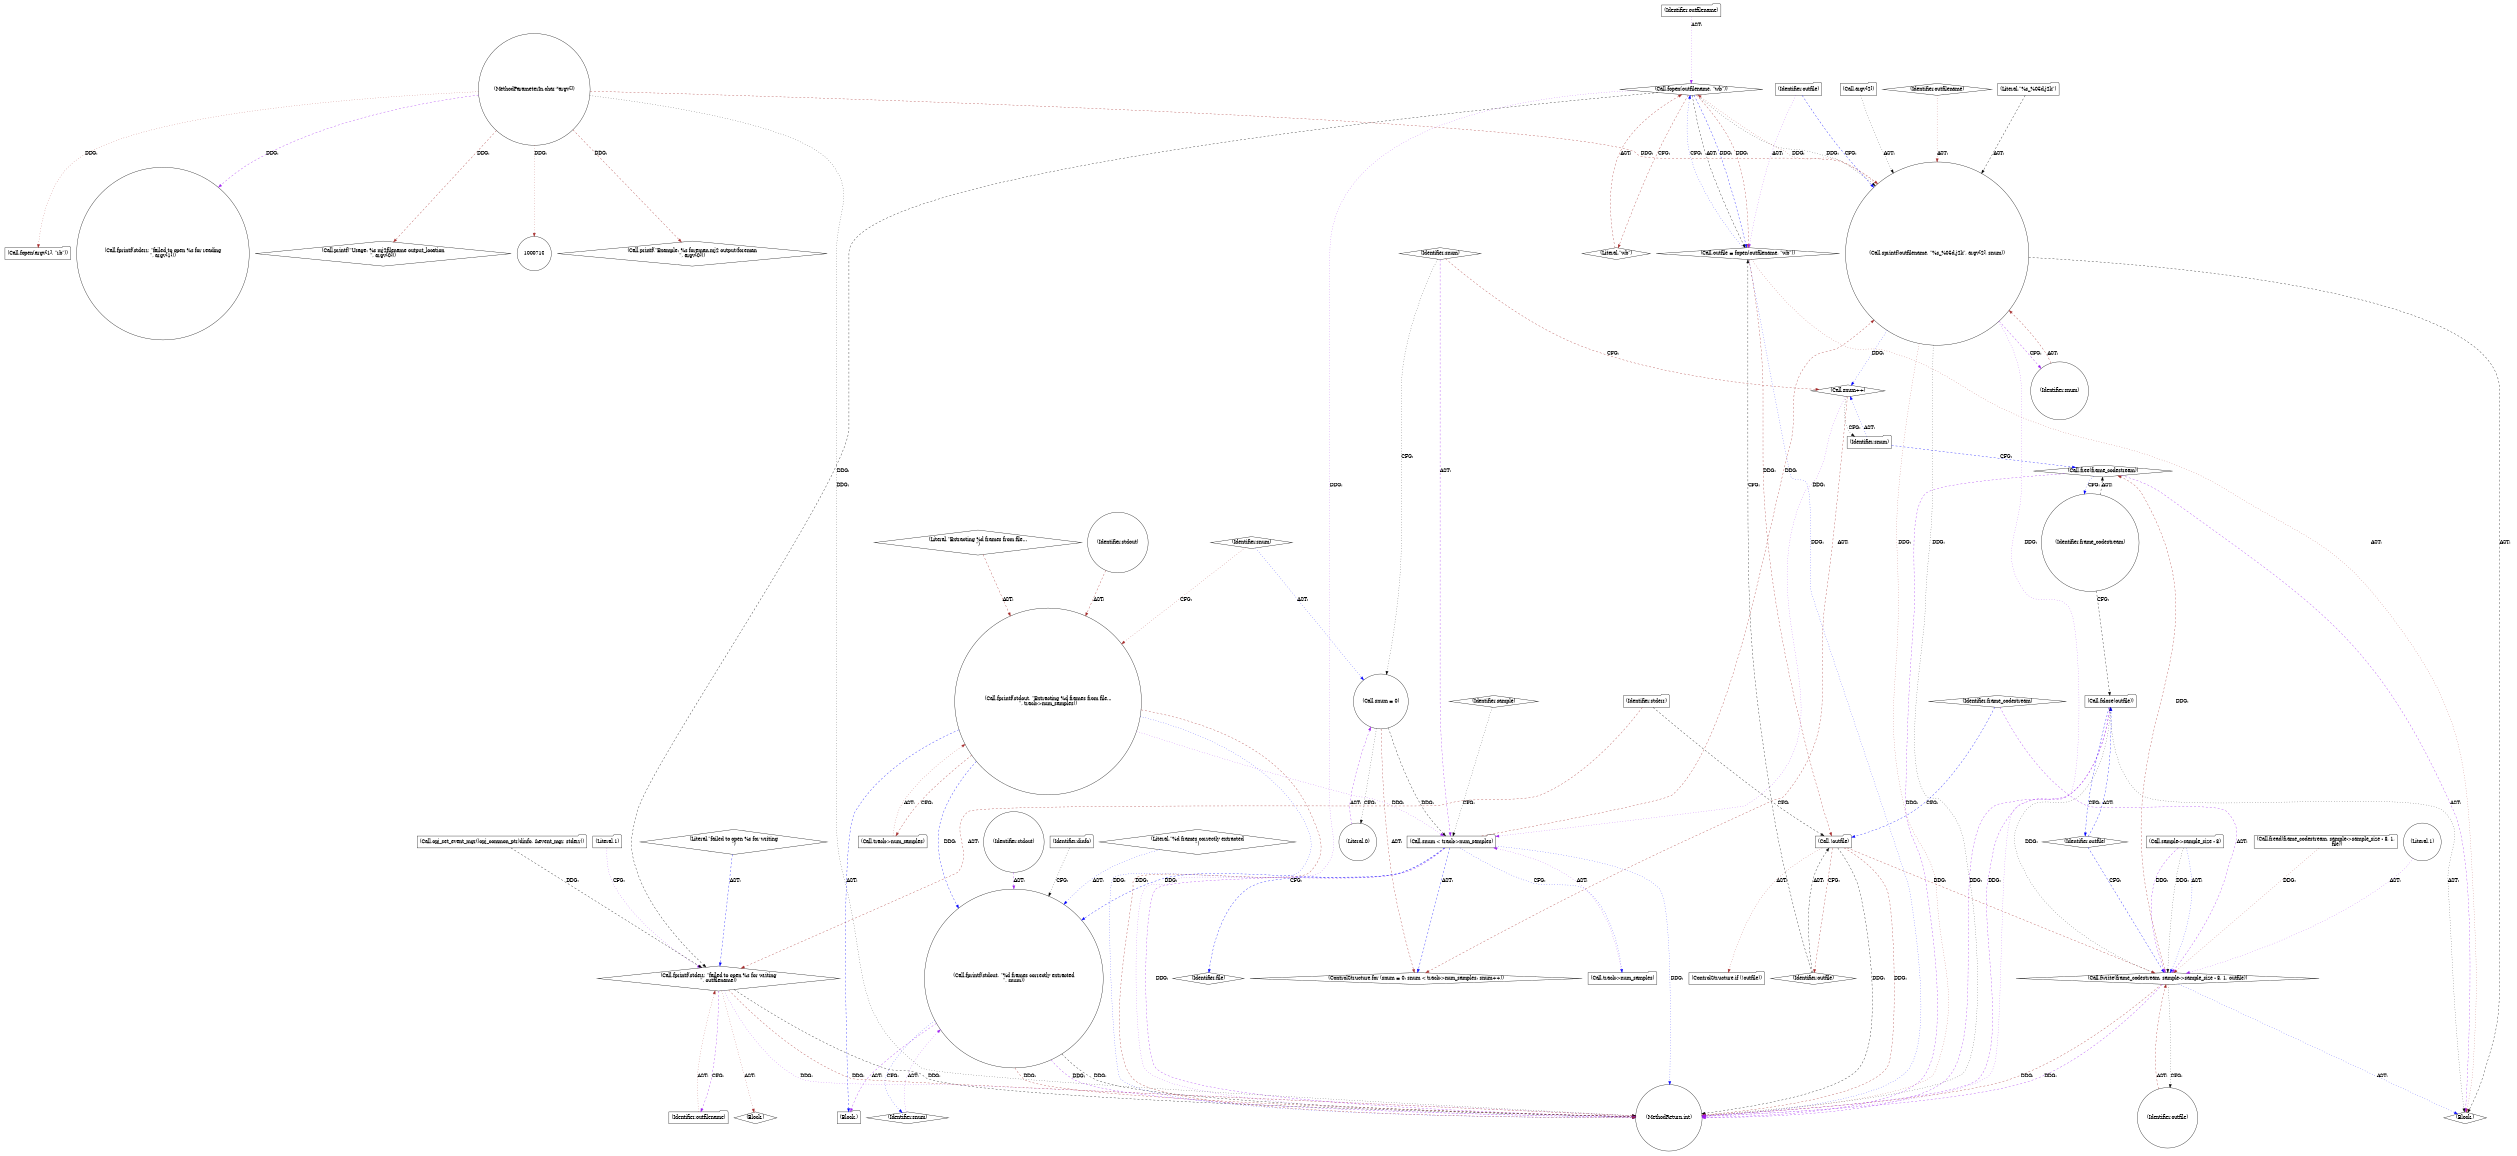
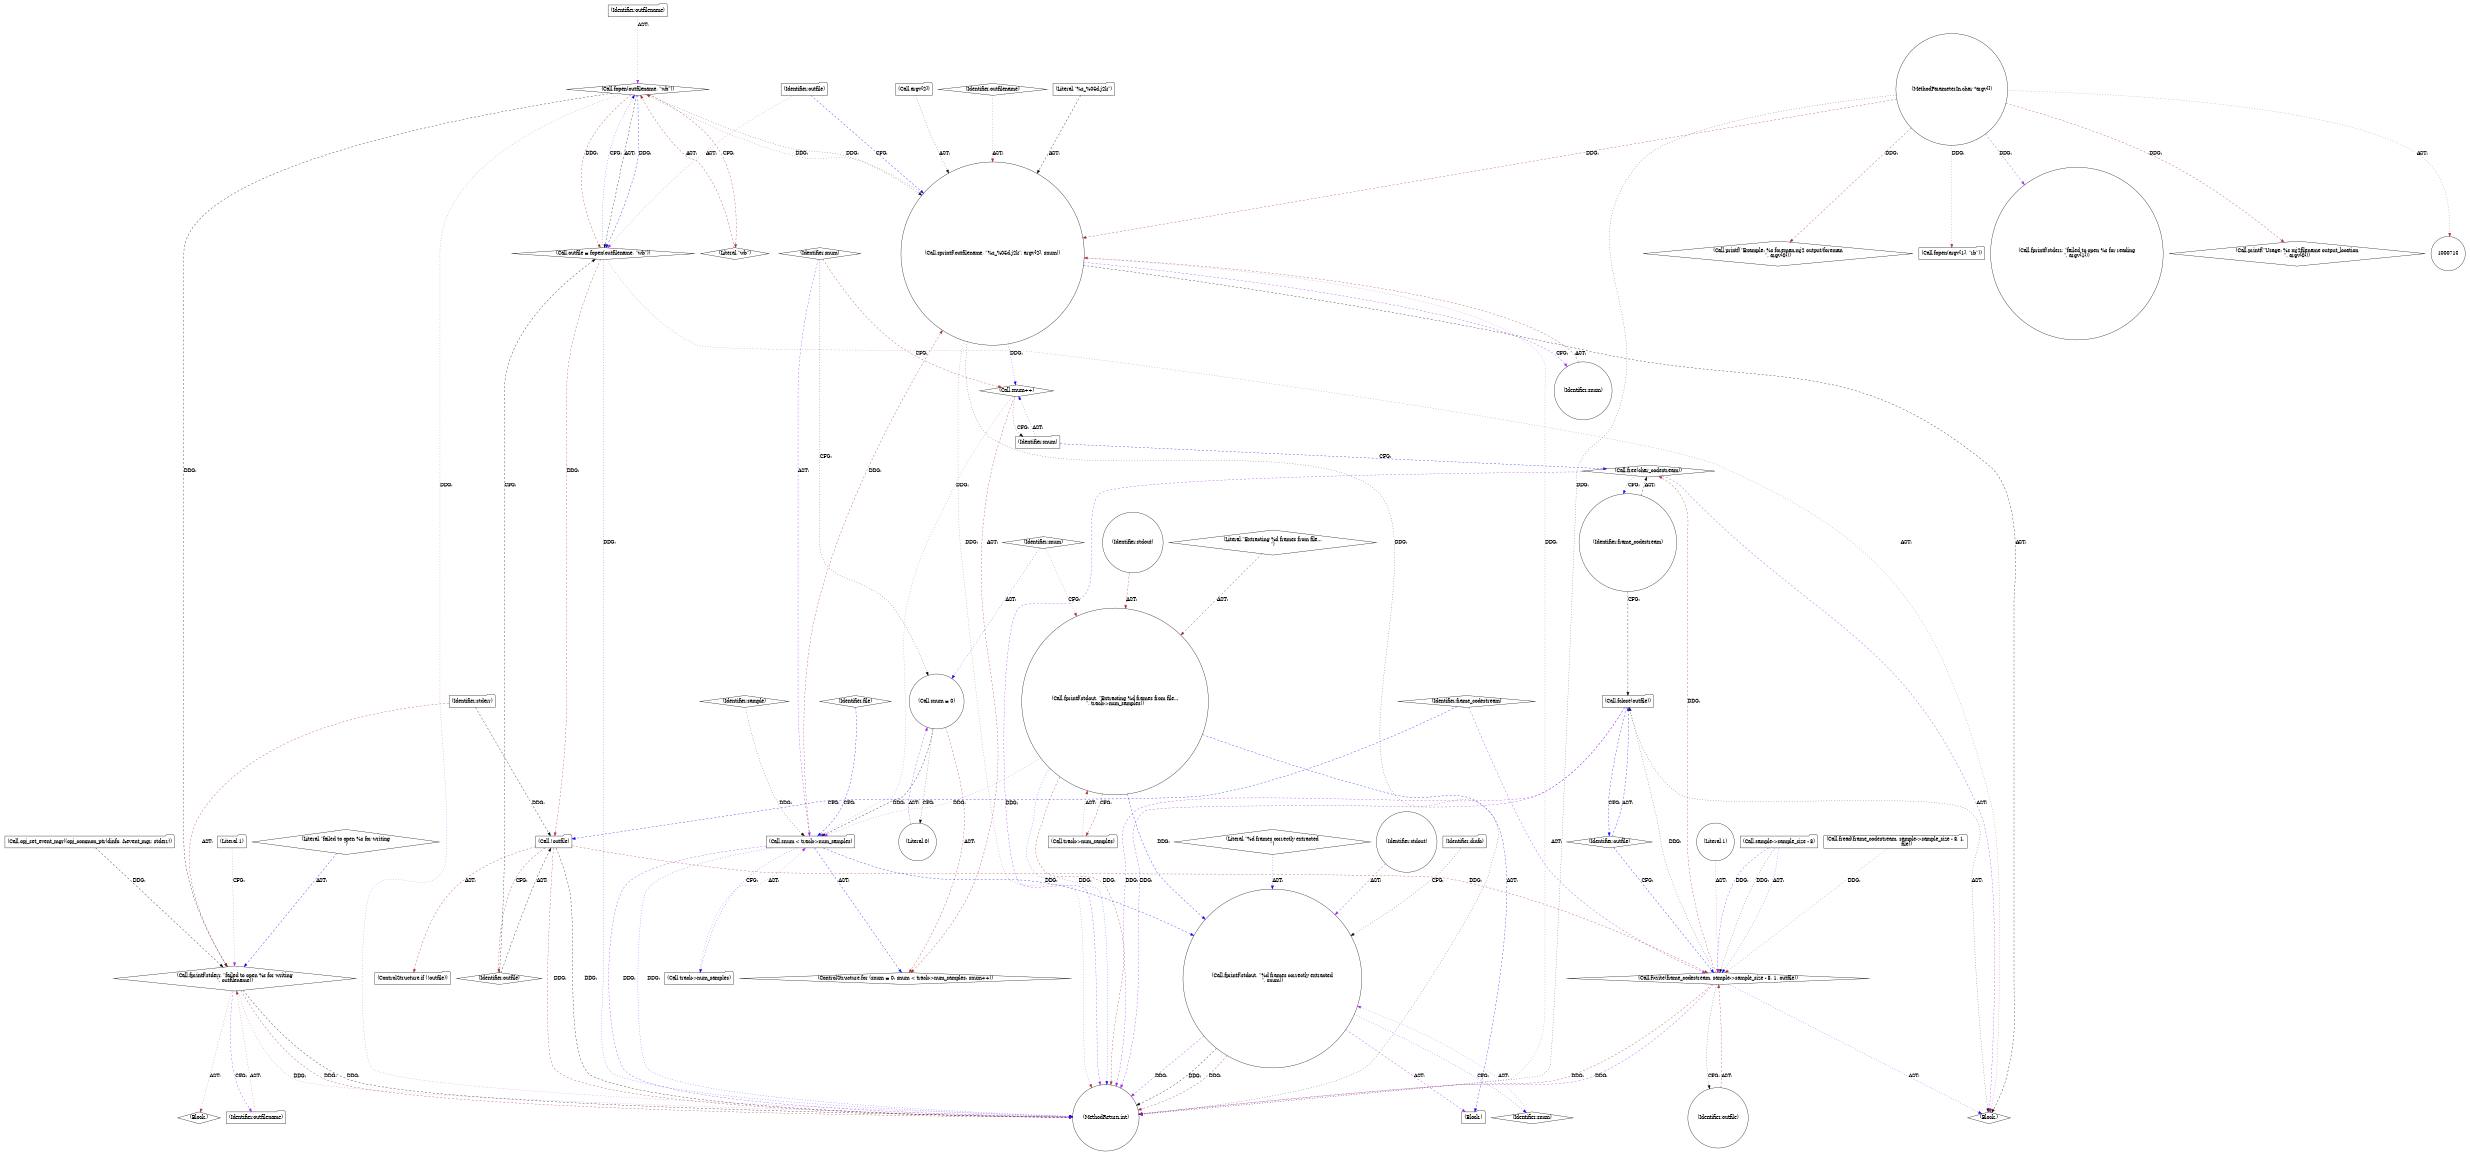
(541, 154) -> (2423, 154)
(2103, 471) -> (1648, 471)
(1470, 803) -> (786, 803)
(1784, 803) -> (539, 803)
(1273, 880) -> (852, 775)
(1761, 897) -> (455, 888)
